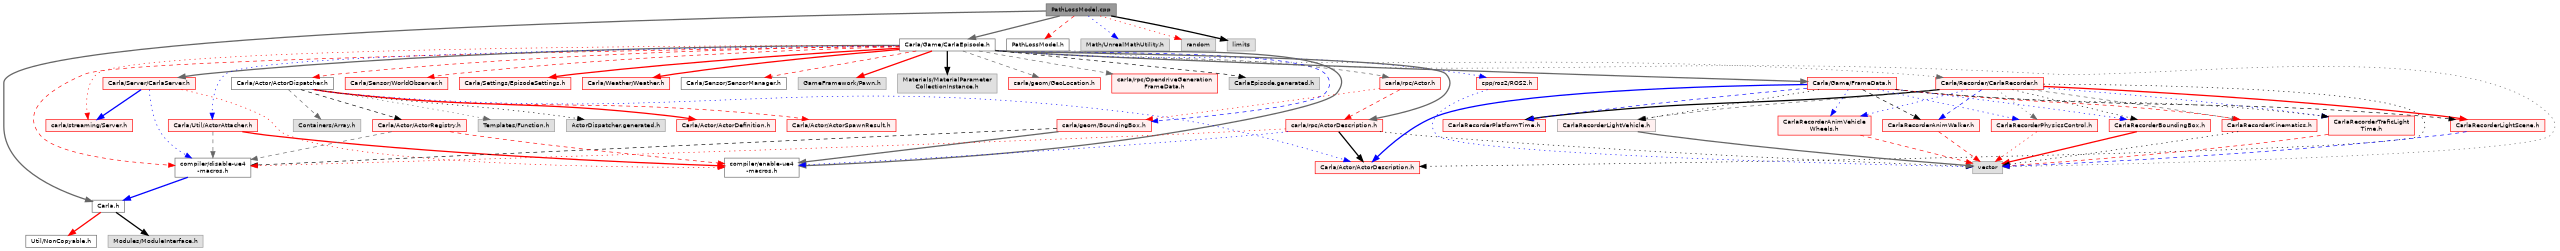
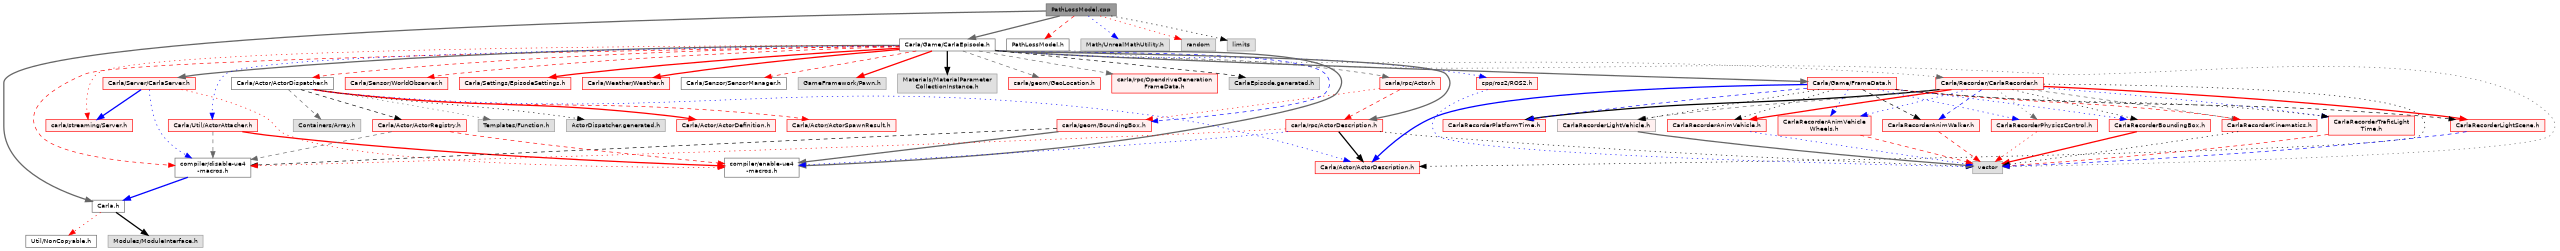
(1166, 27) -> (1166, 27)
none -> (1717, 126)
(87, 222) -> (87, 222)
